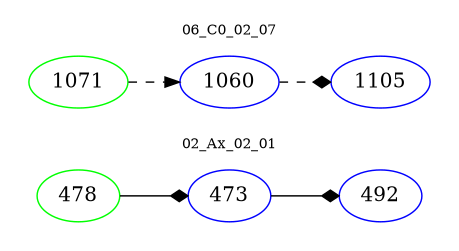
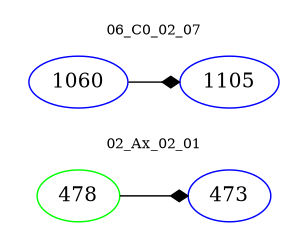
(78, 82) -> none
(296, 82) -> (145, 82)
(381, 196) -> none
